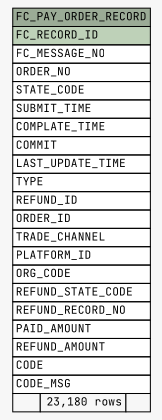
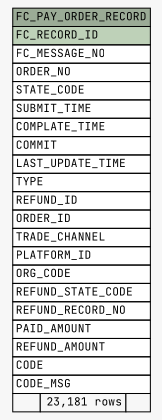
(85, 402) -> (85, 402)
